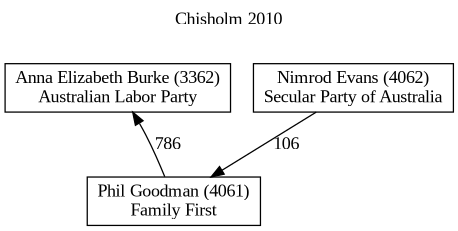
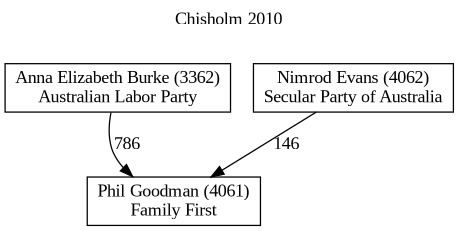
(287, 145) -> (287, 145)
(153, 150) -> (110, 142)
